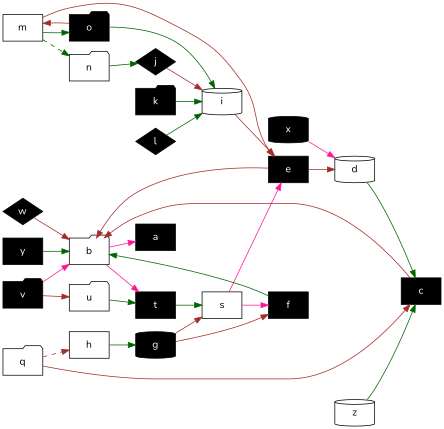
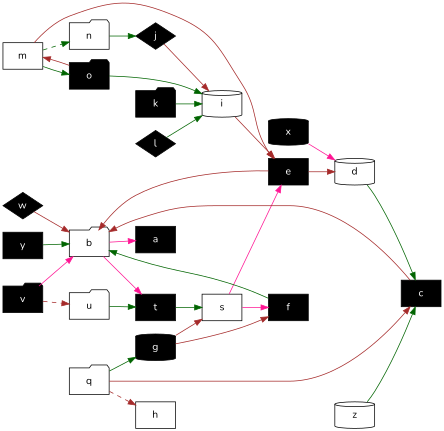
(52, 296) -> (52, 302)
(119, 345) -> (119, 366)
